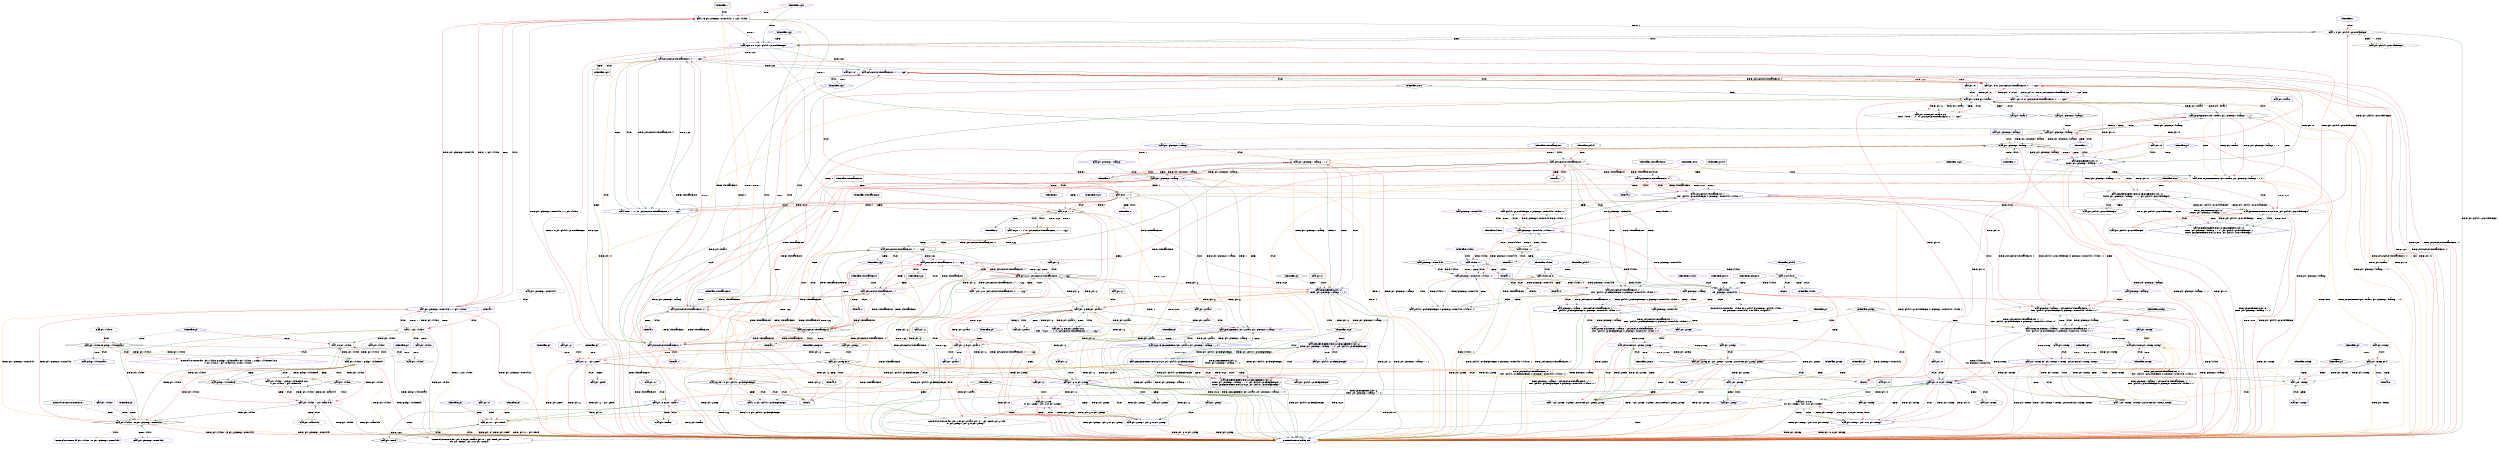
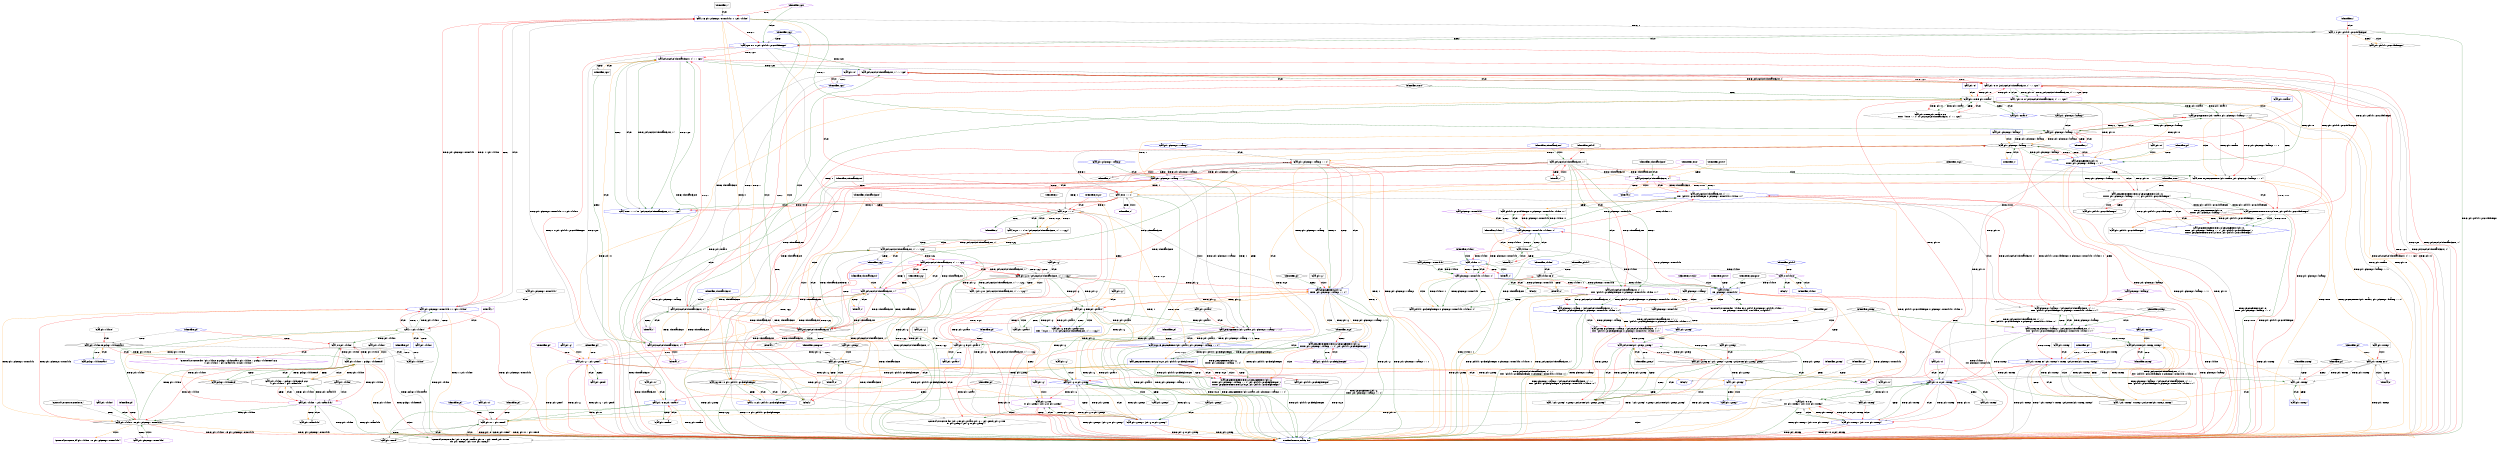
(396, 432) -> (396, 432)
